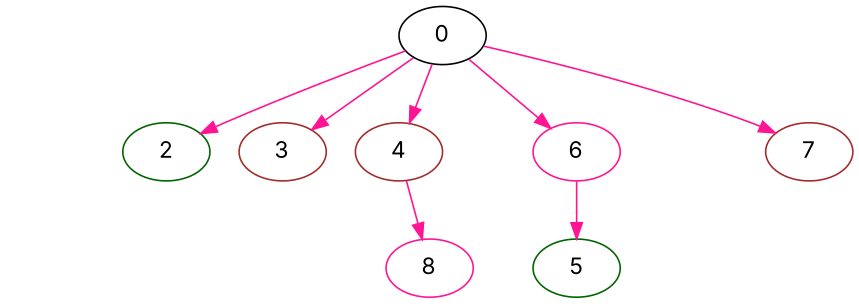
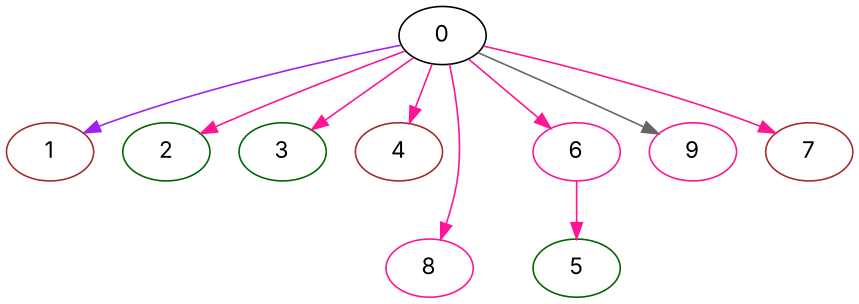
none -> (50, 152)
(283, 152) -> (283, 152)
none -> (693, 152)
(412, 202) -> (459, 144)
